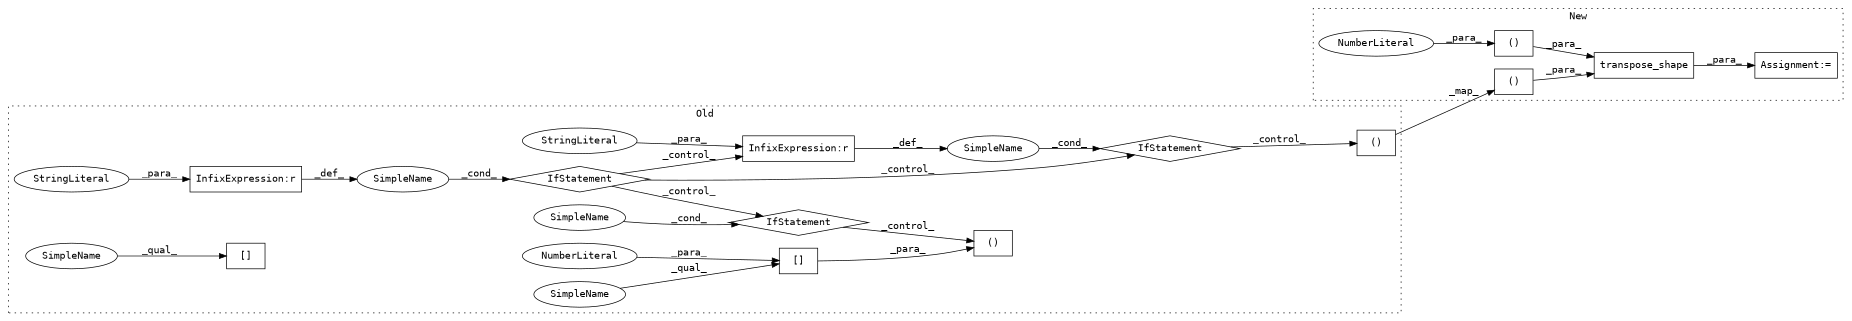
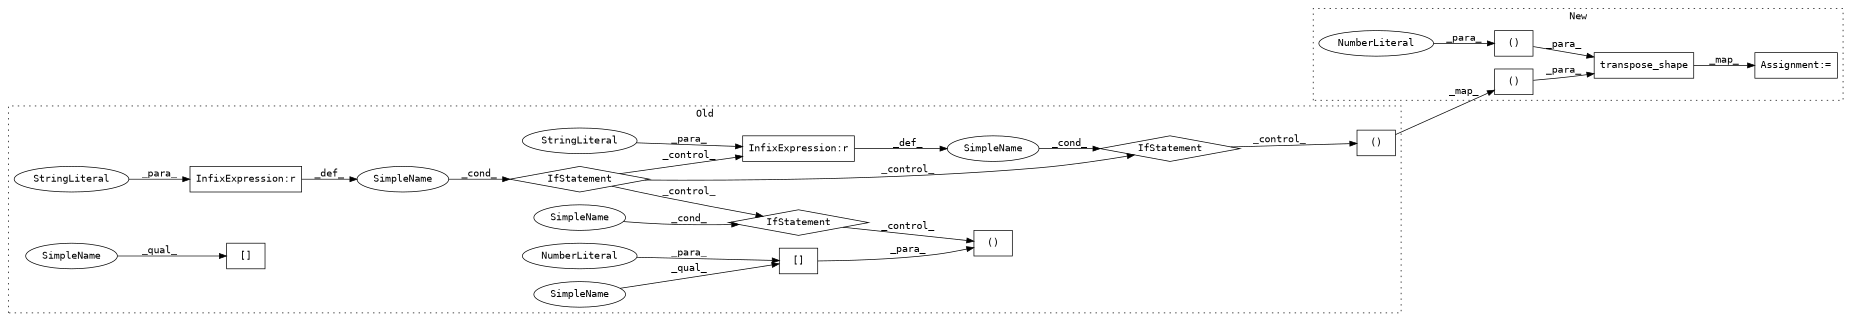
(1724, 60) -> (1724, 60)
